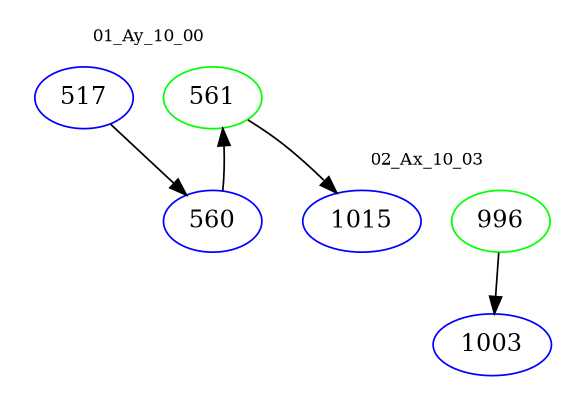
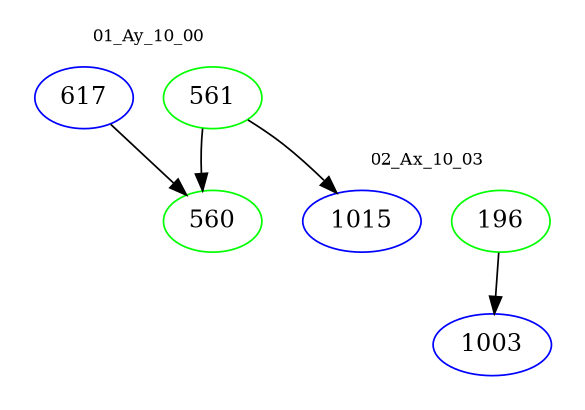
(84, 98) -> (84, 98)
(224, 168) -> (201, 151)
(213, 221) -> (213, 221)
(501, 221) -> (501, 221)
